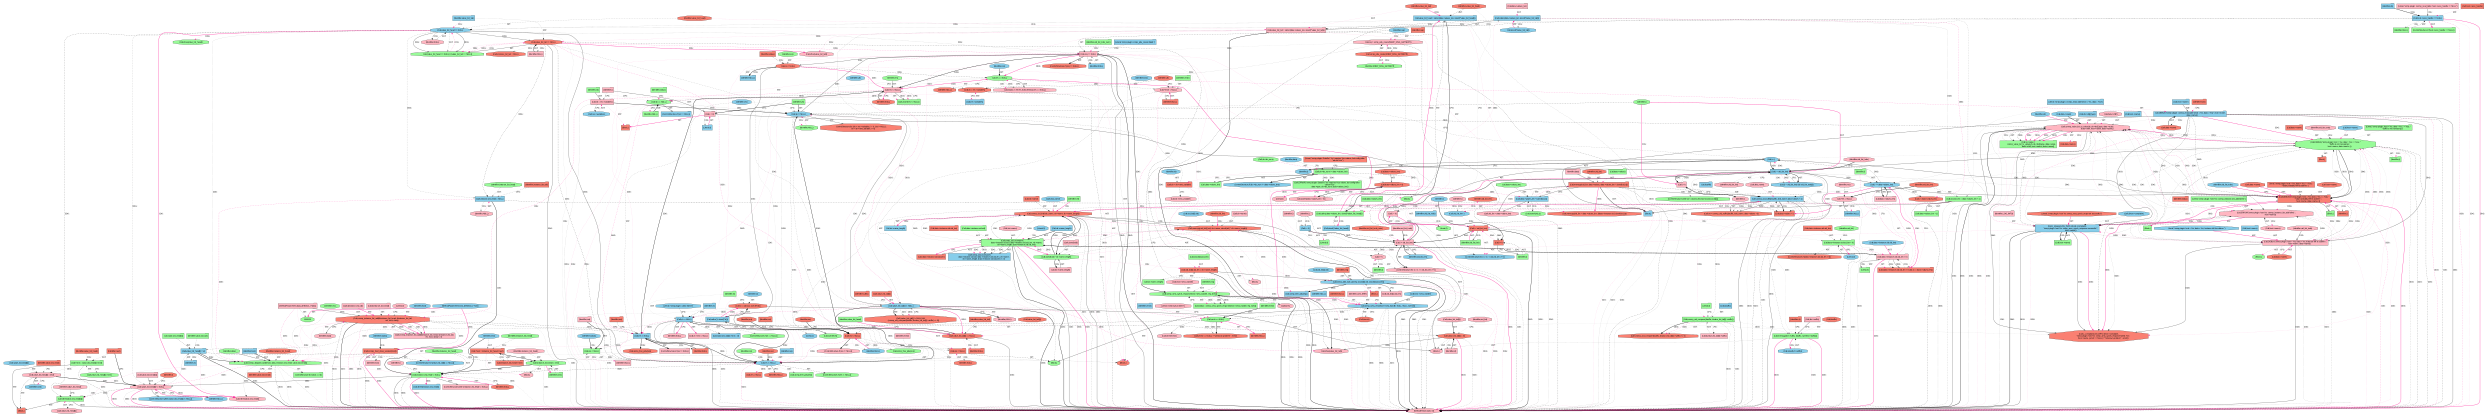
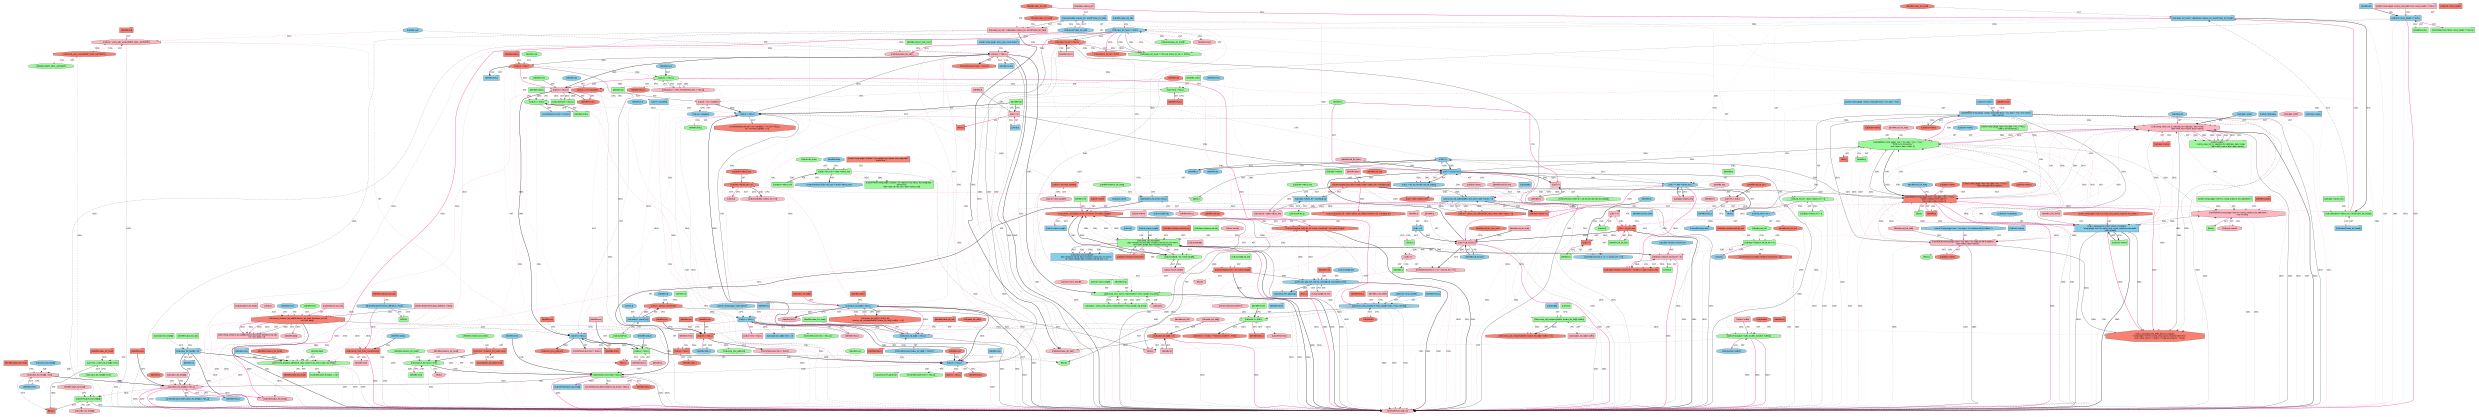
none -> (1108, 39)
(1042, 62) -> none
(1168, 90) -> (1175, 90)
(514, 192) -> (384, 299)
none -> (1062, 192)
(1963, 199) -> (1808, 199)
(1457, 214) -> (1761, 214)
(1498, 214) -> (1267, 214)
(1339, 220) -> (2344, 220)
none -> (1699, 228)
(308, 319) -> (404, 319)
(745, 329) -> (631, 313)
(962, 336) -> (913, 336)
(1795, 336) -> (1749, 336)
(313, 354) -> none
(181, 372) -> (185, 369)
